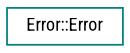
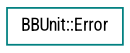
(65, 26) -> (65, 26)
